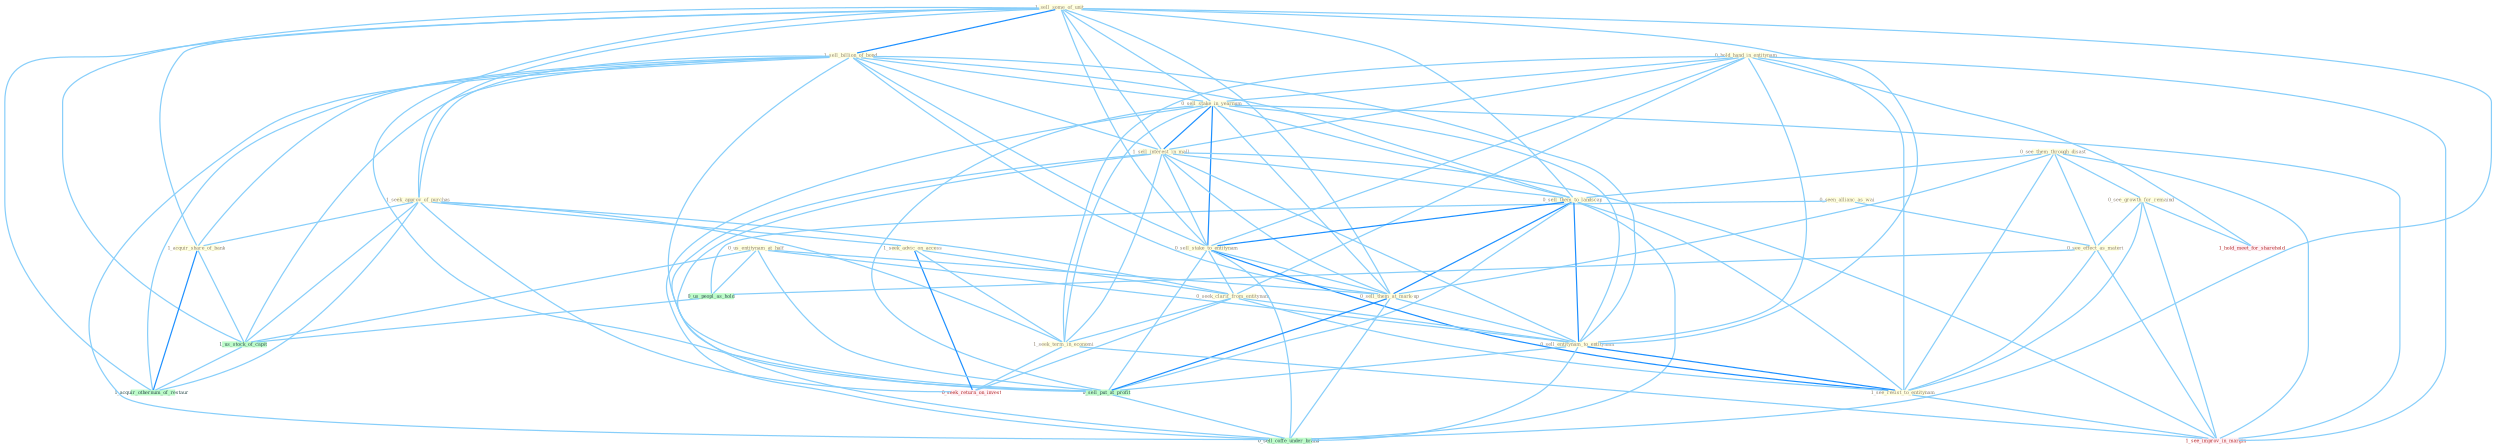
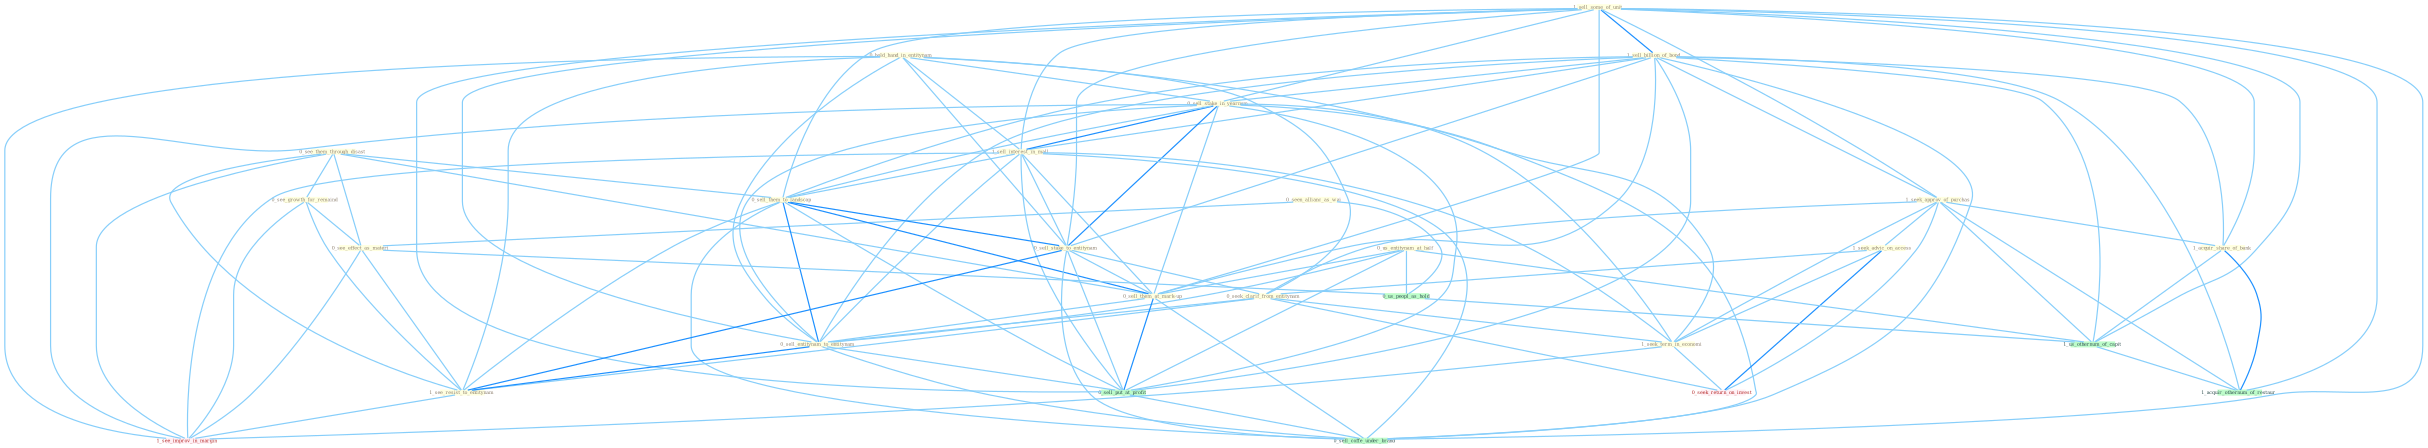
(2253, 248) -> none
(244, 344) -> (2093, 344)
